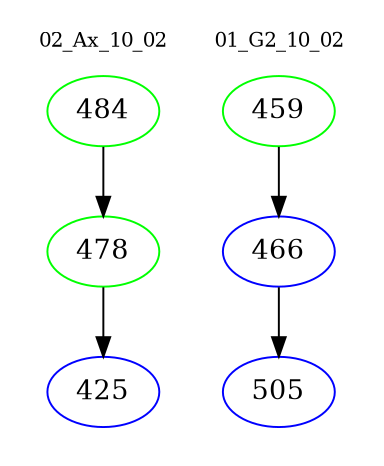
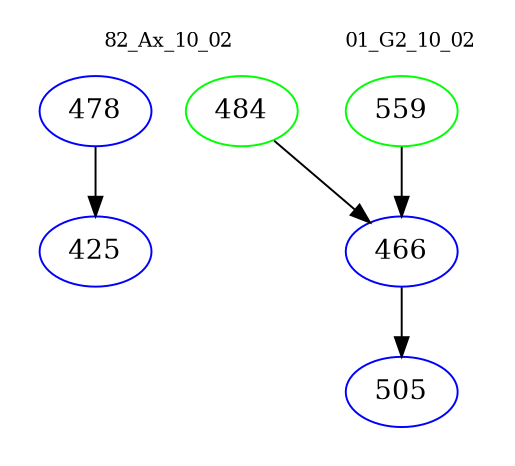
(103, 42) -> (169, 42)
(279, 111) -> (402, 111)
(103, 172) -> (300, 163)
(103, 252) -> (96, 111)
